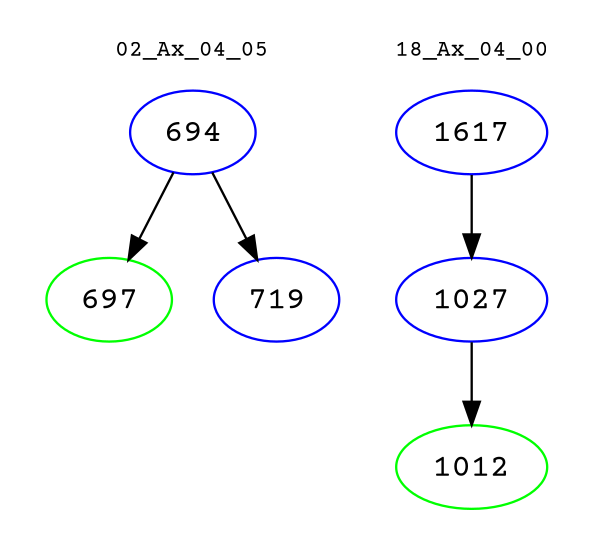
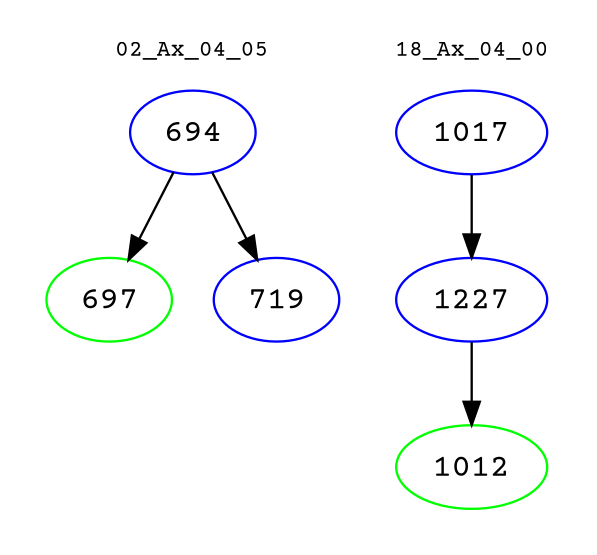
(472, 132) -> (472, 132)
(472, 300) -> (472, 300)
